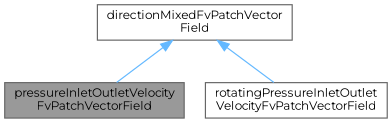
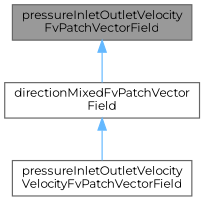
(140, 65) -> (102, 67)
(296, 100) -> (102, 178)
